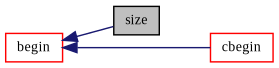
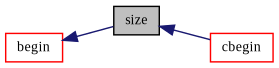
(144, 48) -> (192, 35)
